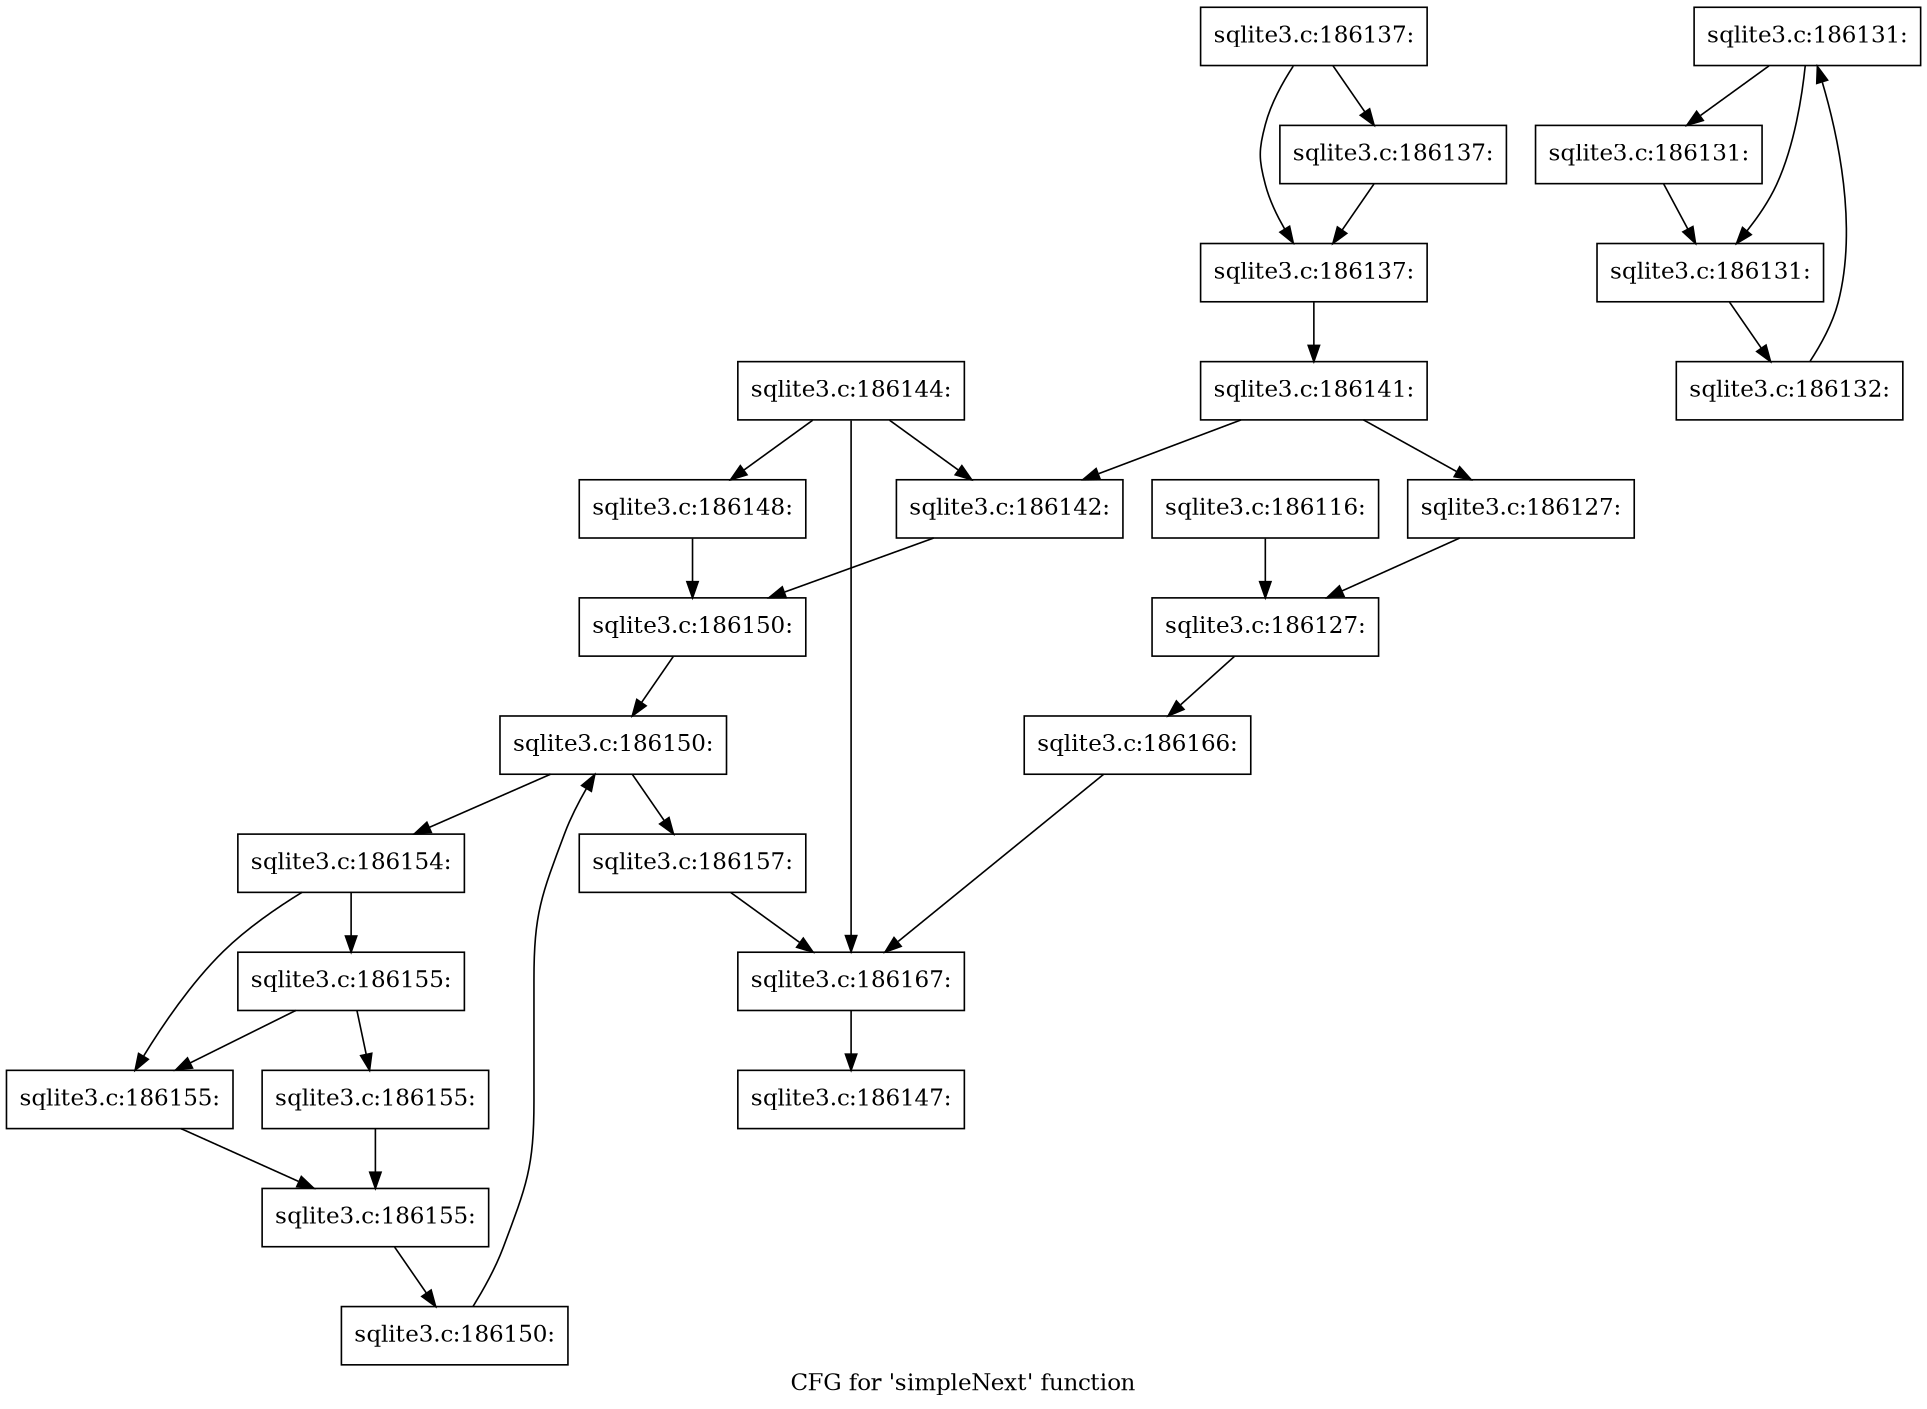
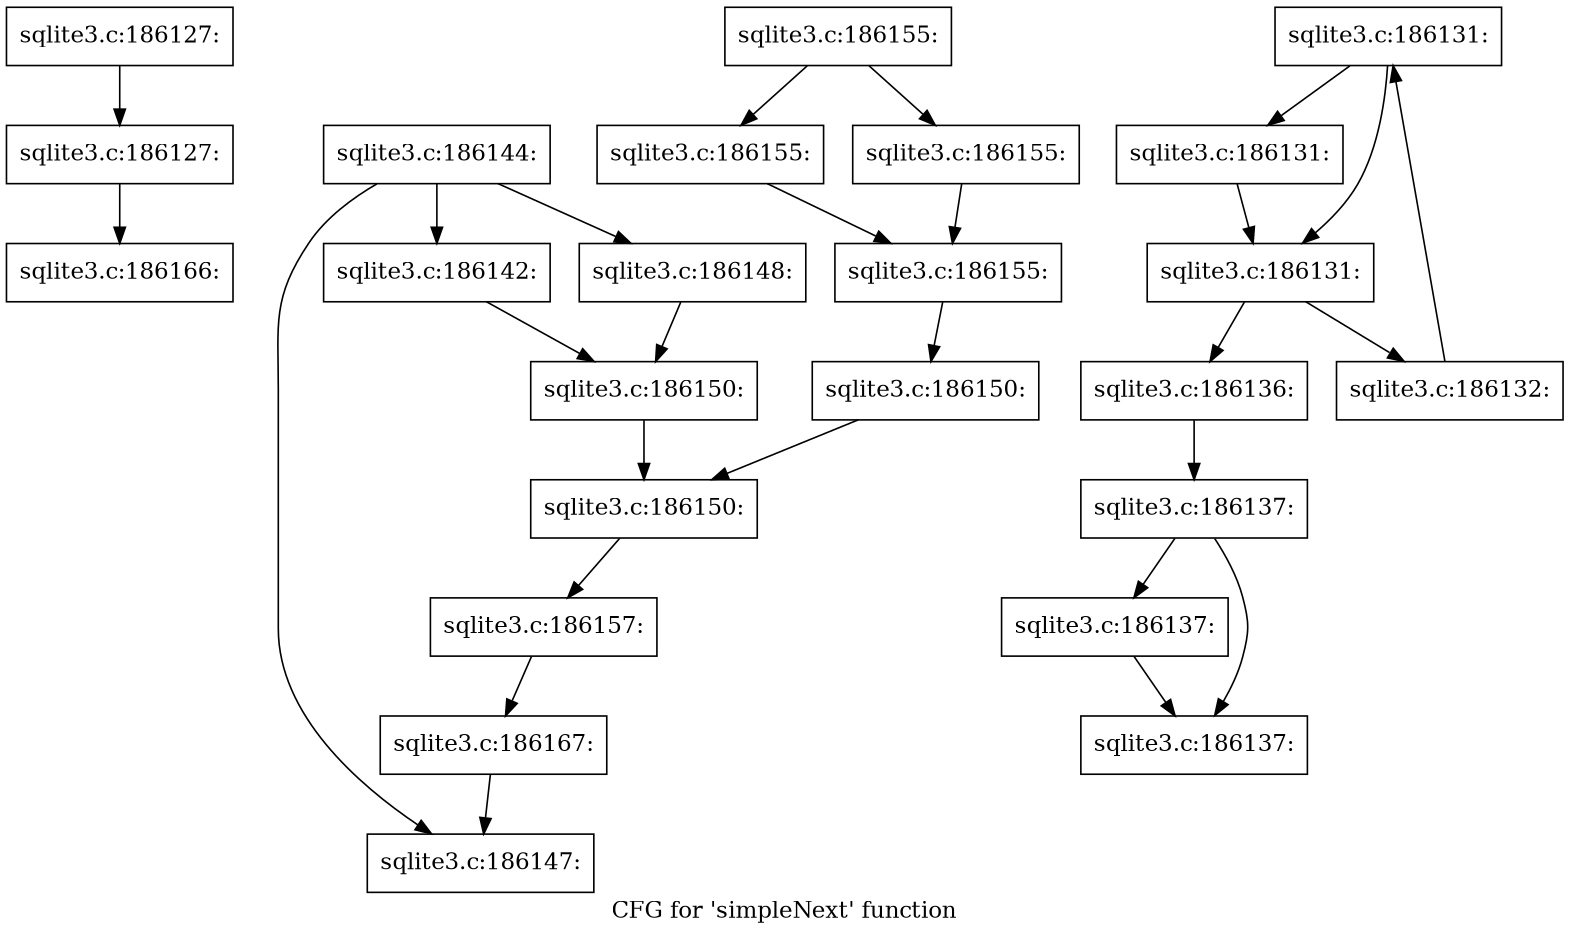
none -> (1194, 391)
(1314, 391) -> none
(1265, 509) -> none
(851, 678) -> (278, 512)
(1001, 858) -> none
(351, 863) -> none
